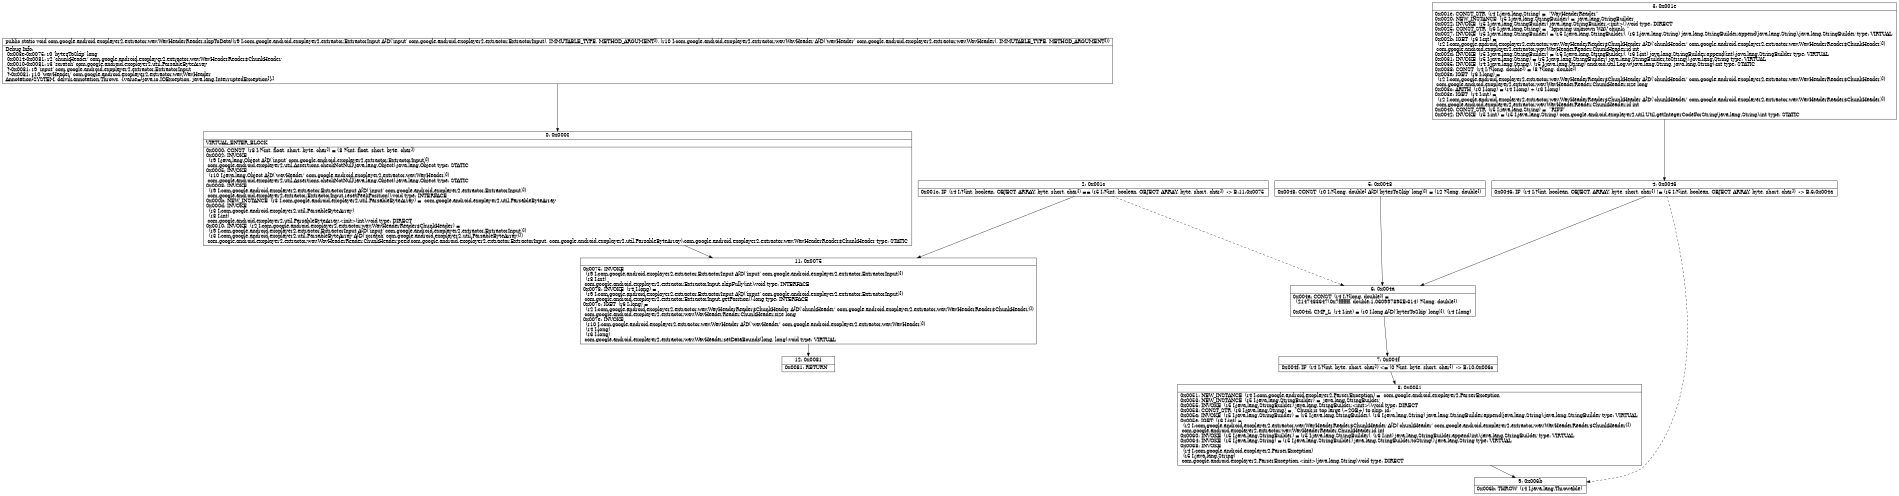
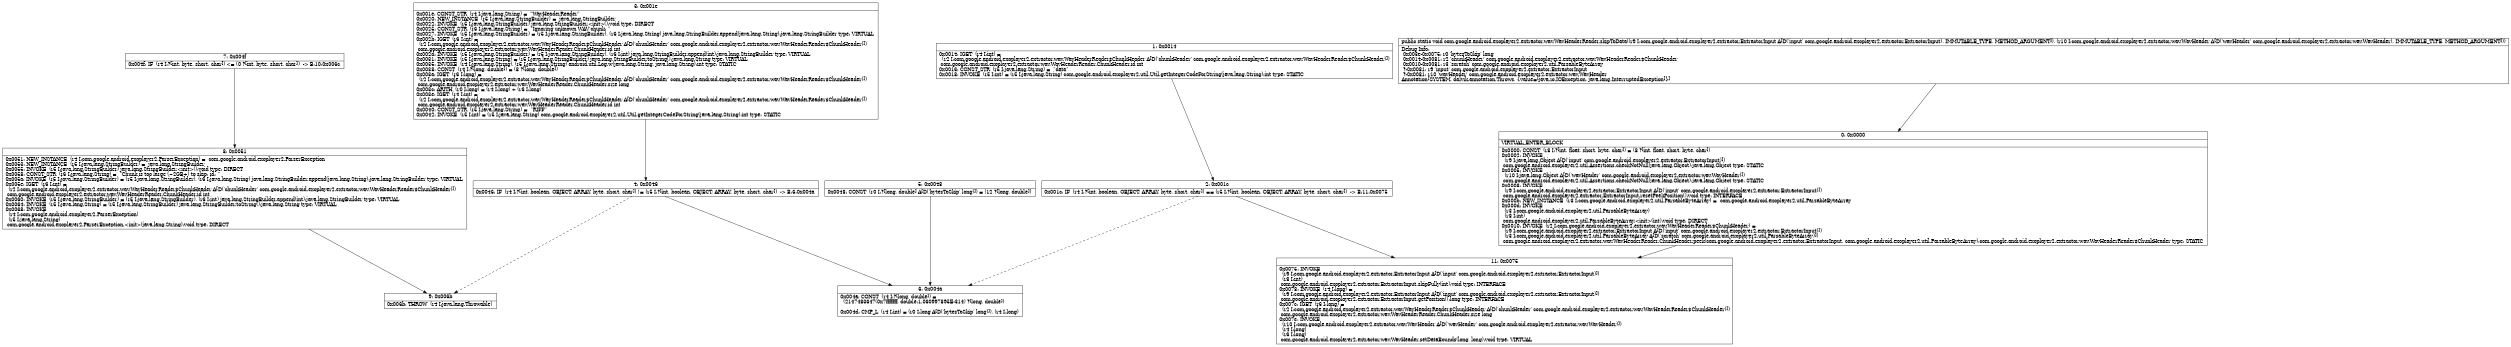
none -> (1164, 61)
(1386, 335) -> none
(808, 364) -> none
